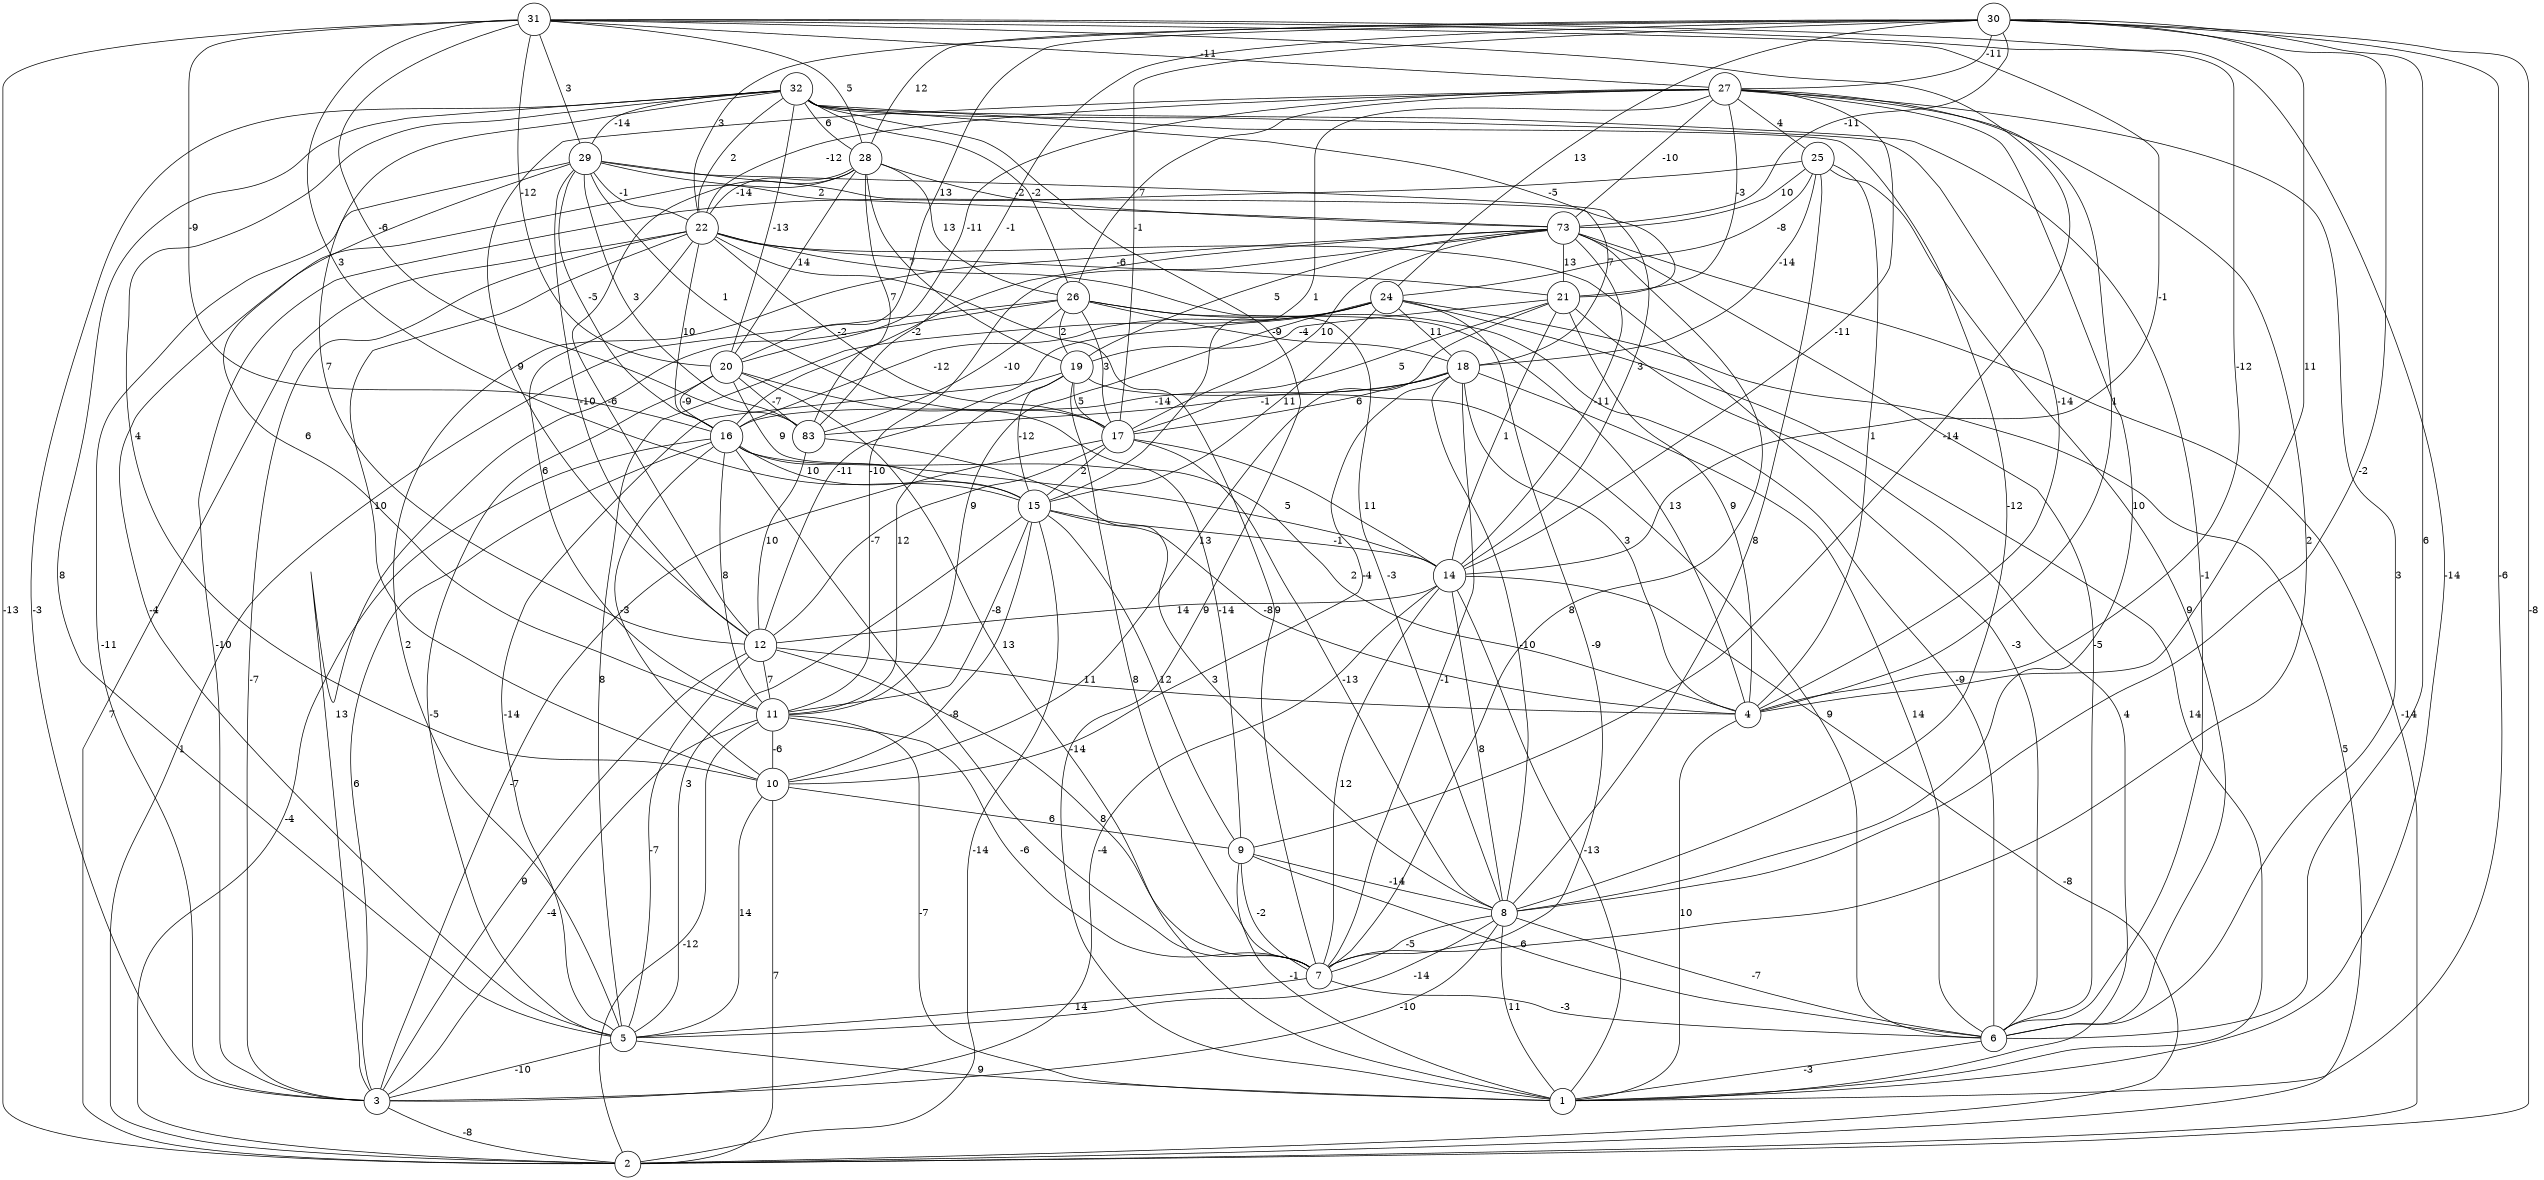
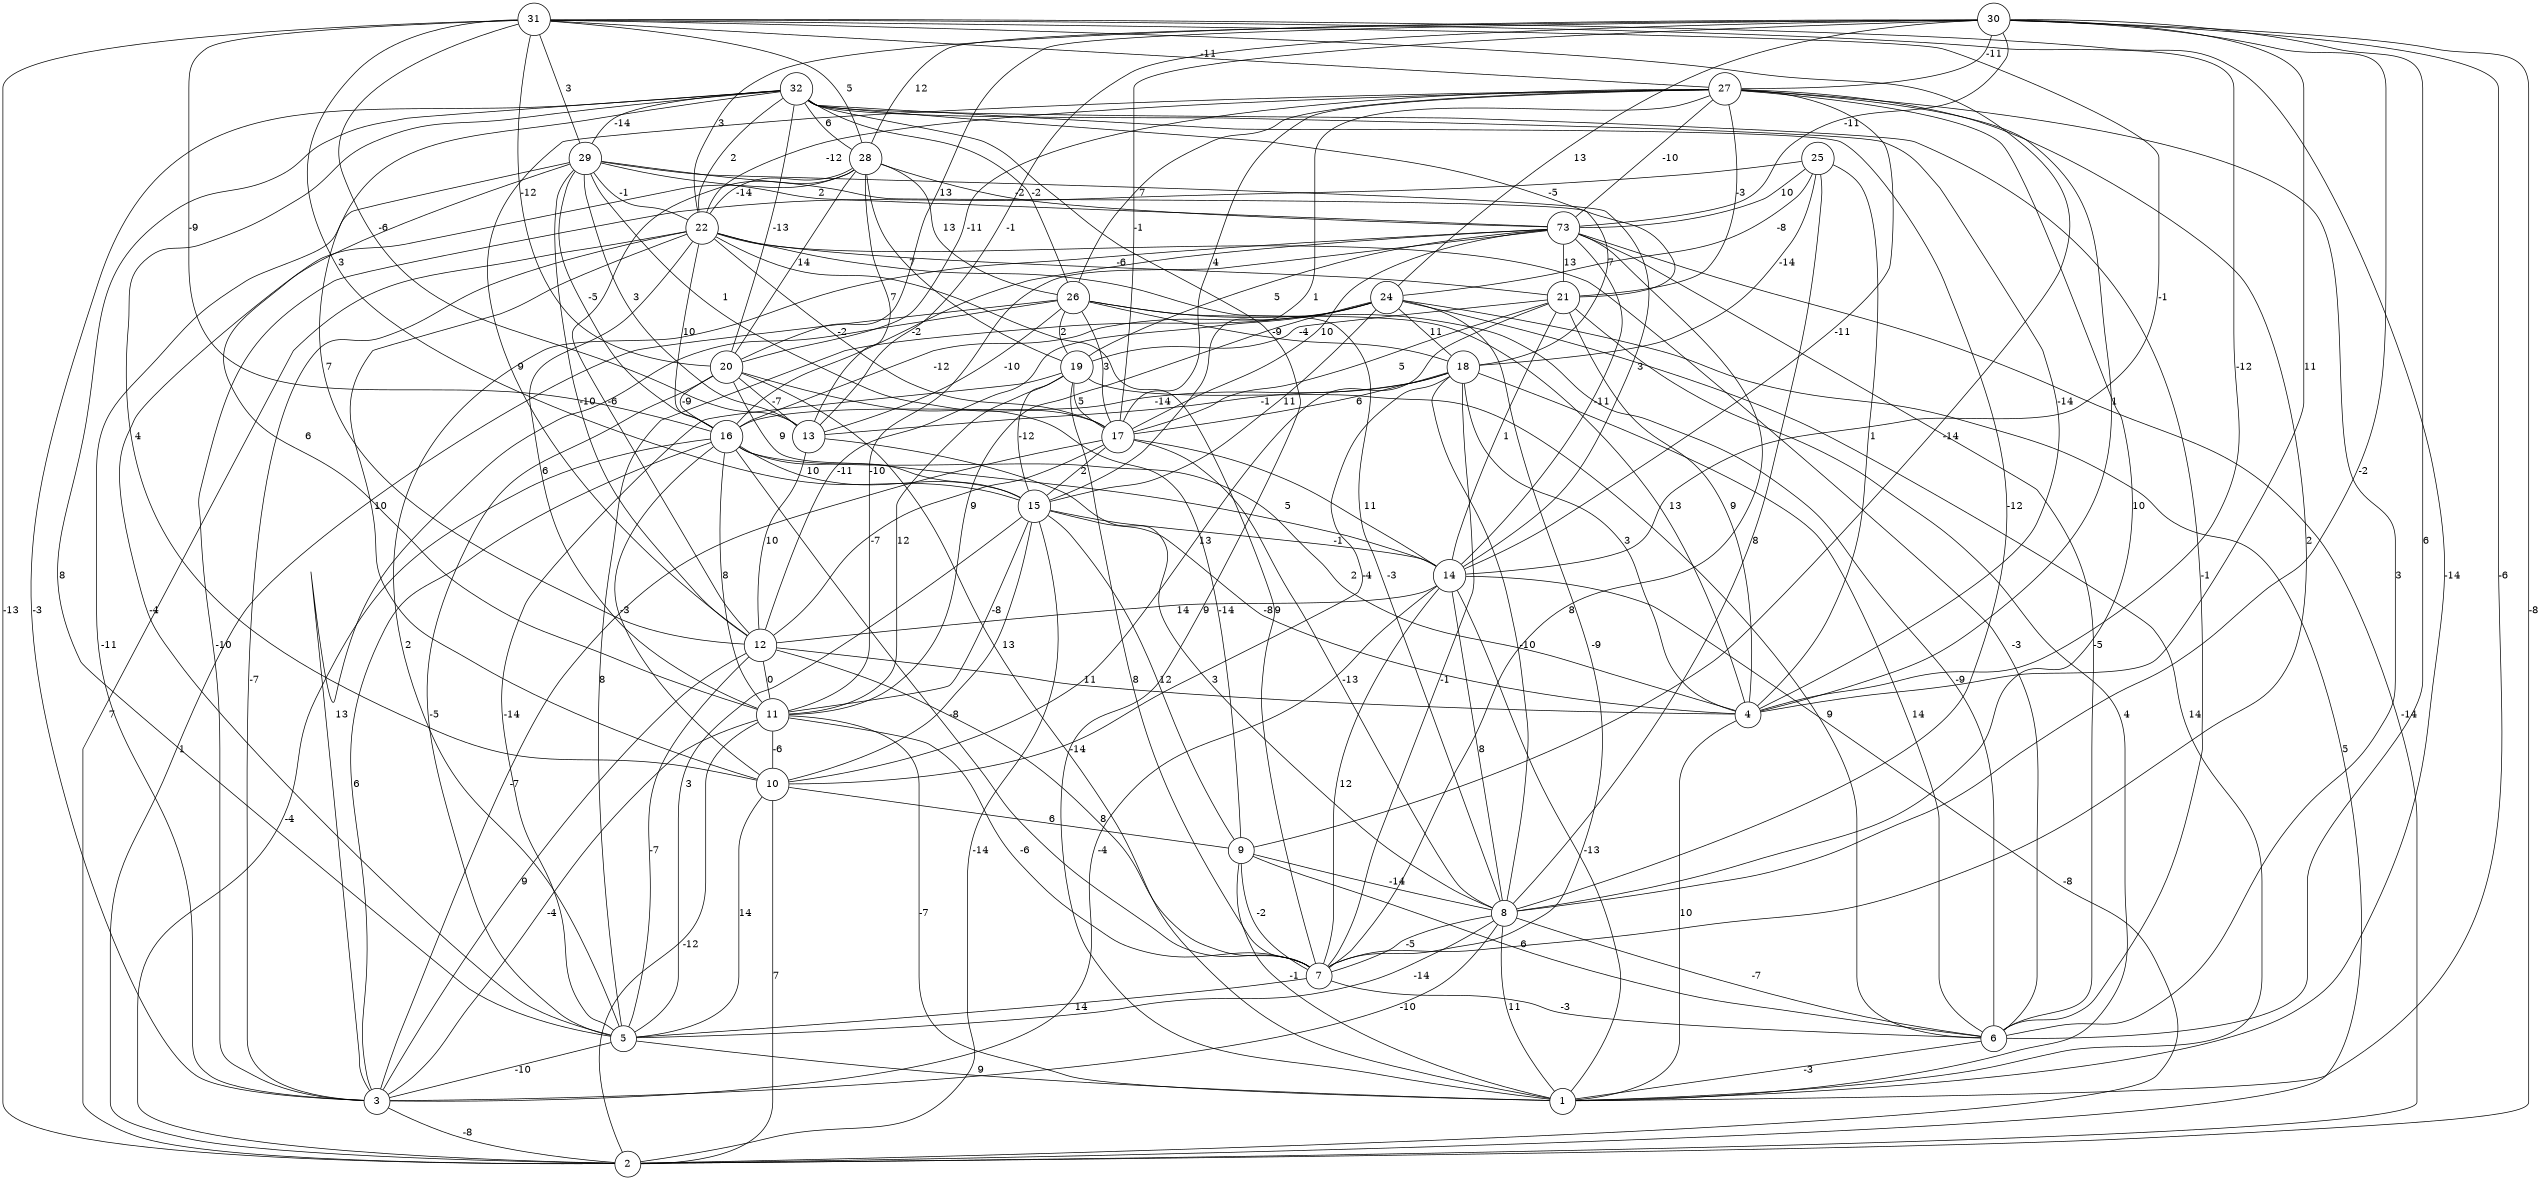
(1771, 124) -> (1283, 134)
(809, 437) -> (809, 437)
(2181, 602) -> none
(771, 680) -> (771, 680)
